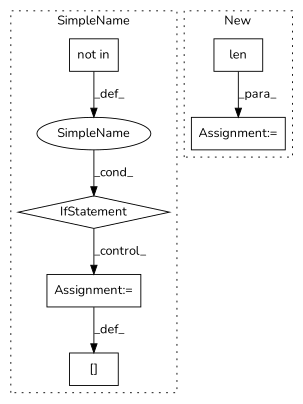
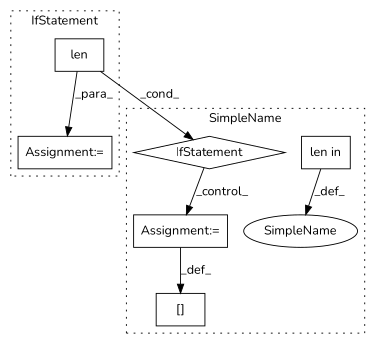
(238, 21) -> (65, 21)
(94, 55) -> (326, 153)
(94, 168) -> (143, 103)
